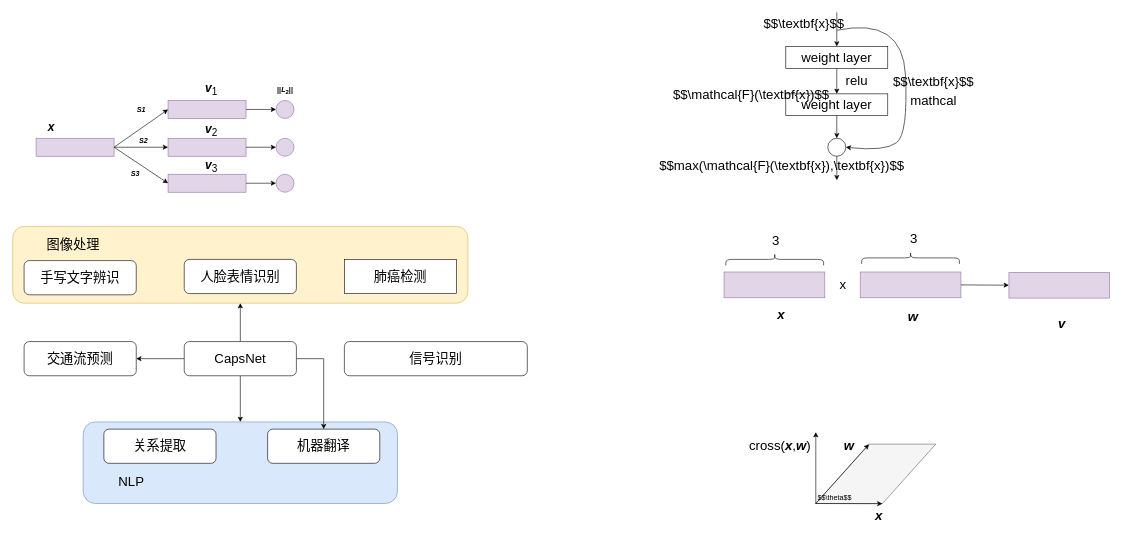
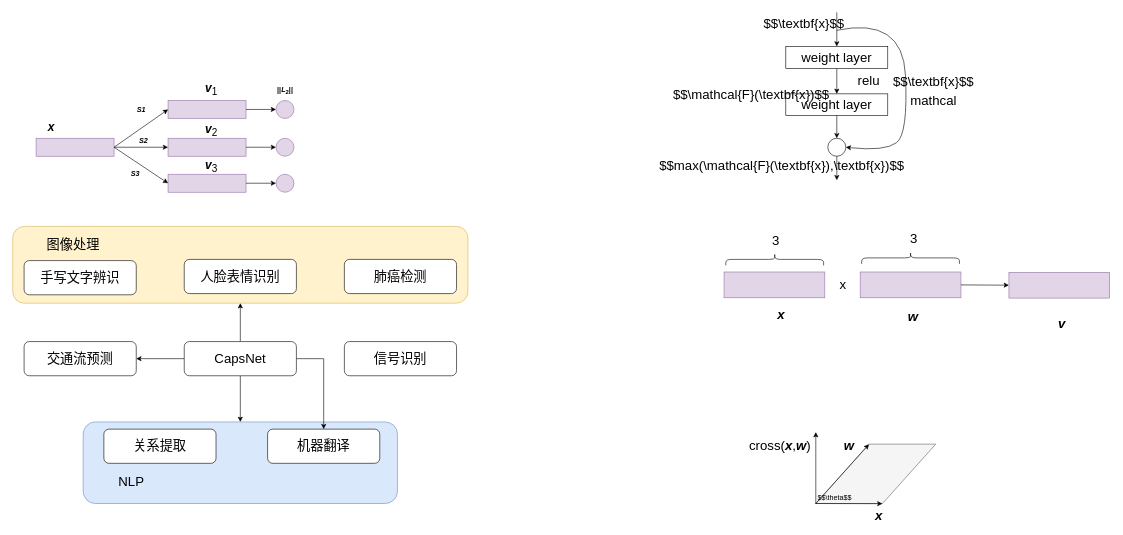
(857, 81) -> (869, 81)
(400, 277) -> (400, 277)
(436, 359) -> (400, 359)
